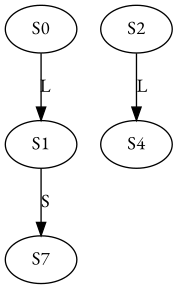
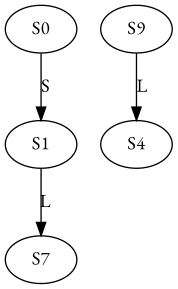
(136, 29) -> (136, 29)
(46, 87) -> (46, 87)
(46, 202) -> (46, 202)
